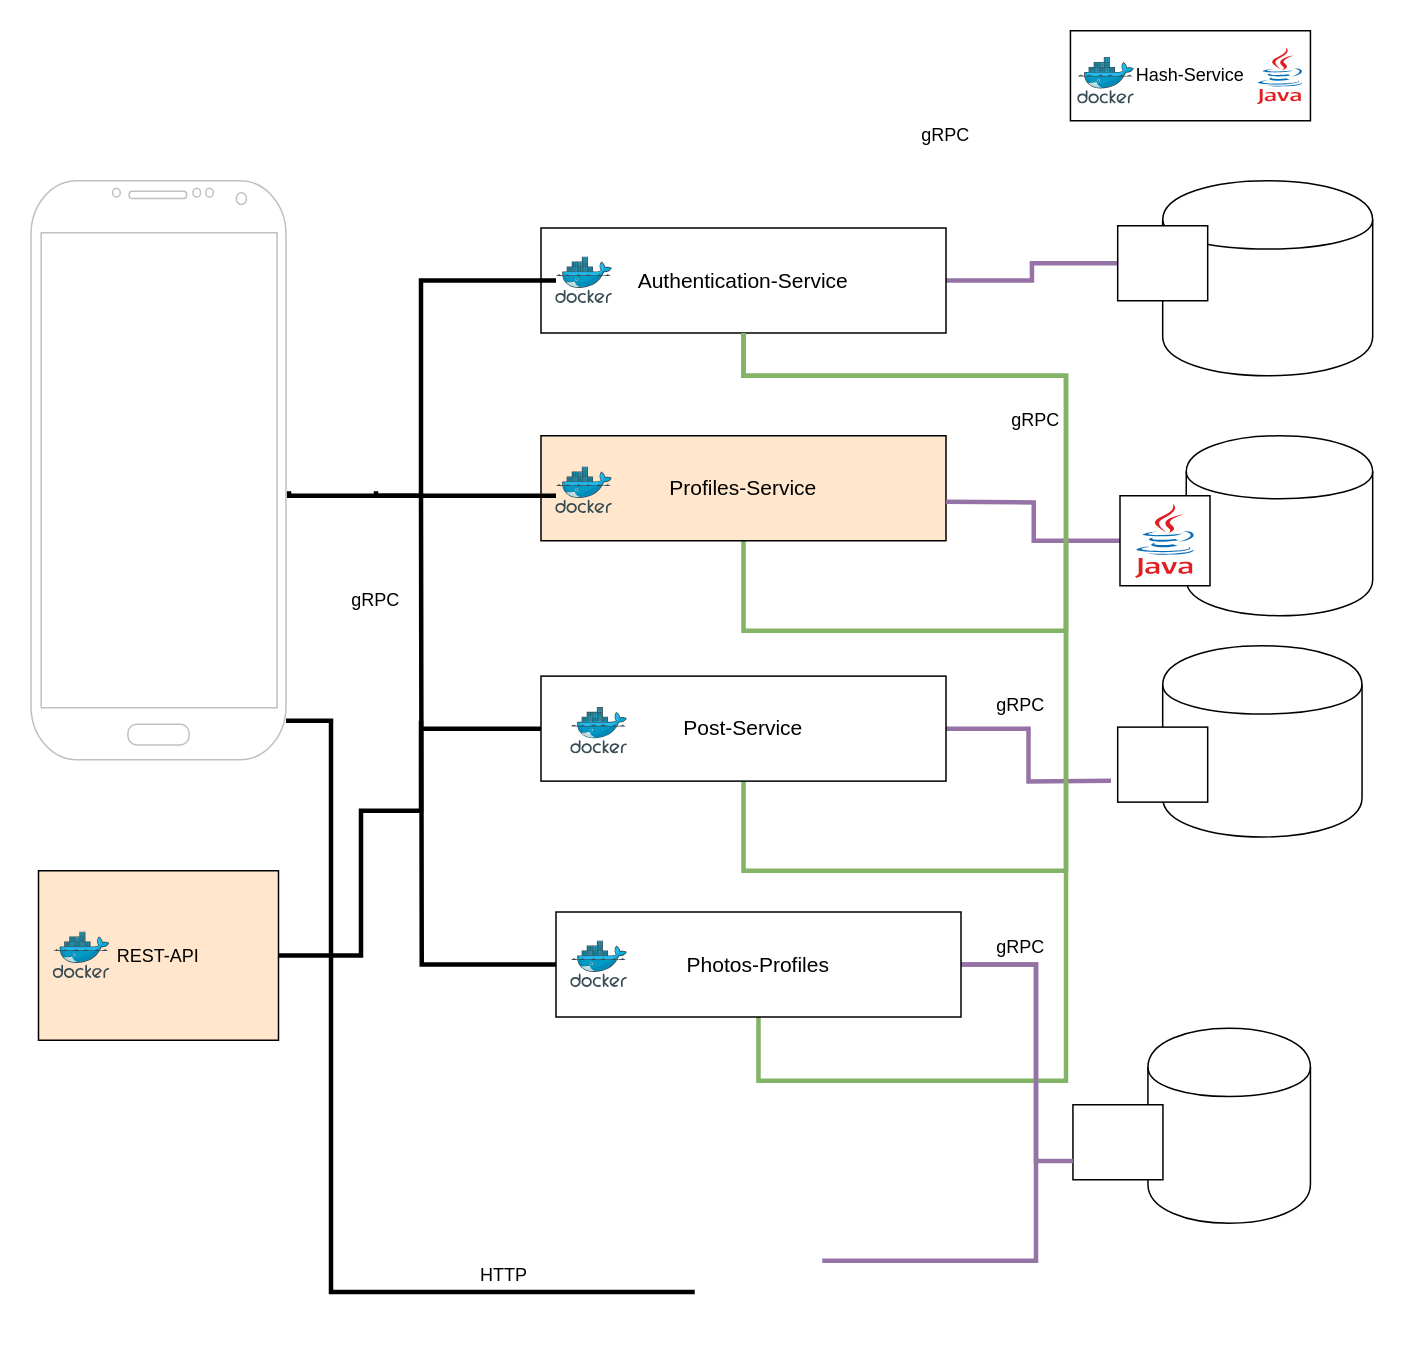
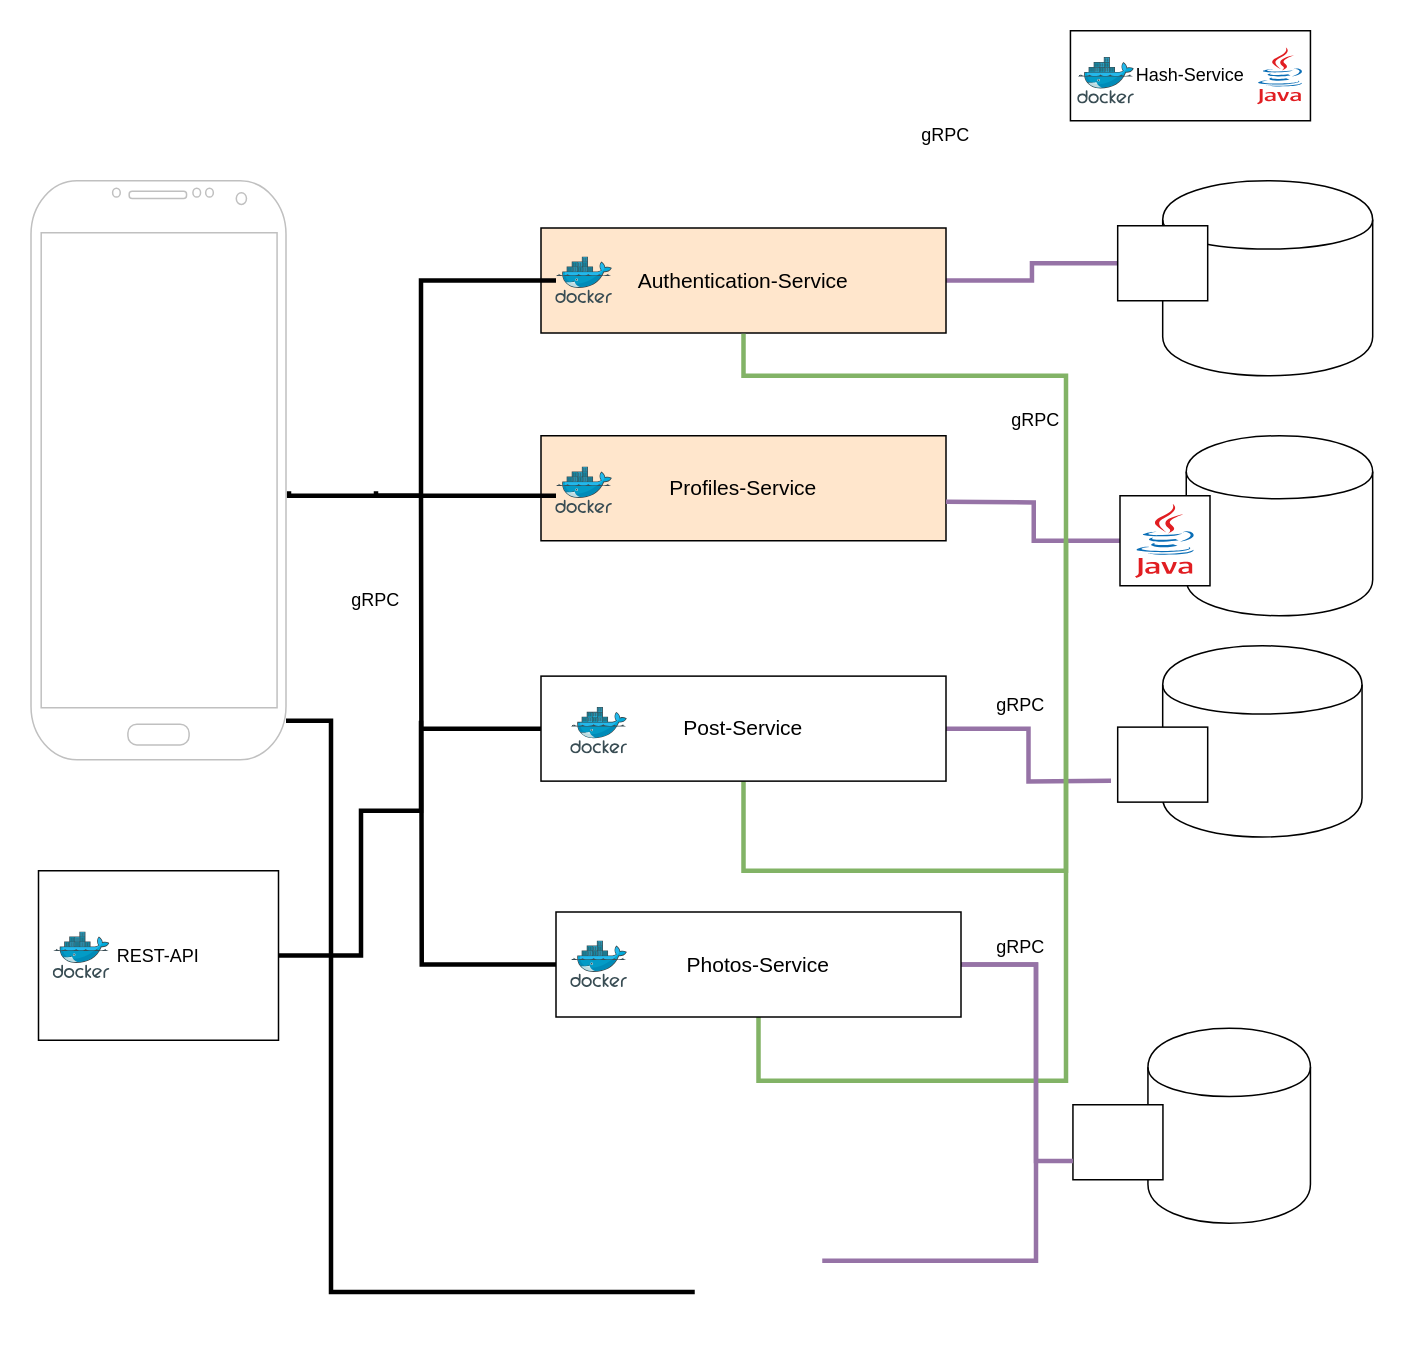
(743, 281) -> (743, 281)
(857, 631) -> none
(158, 956) -> (158, 956)
(758, 965) -> (758, 965)
(503, 1276) -> none
